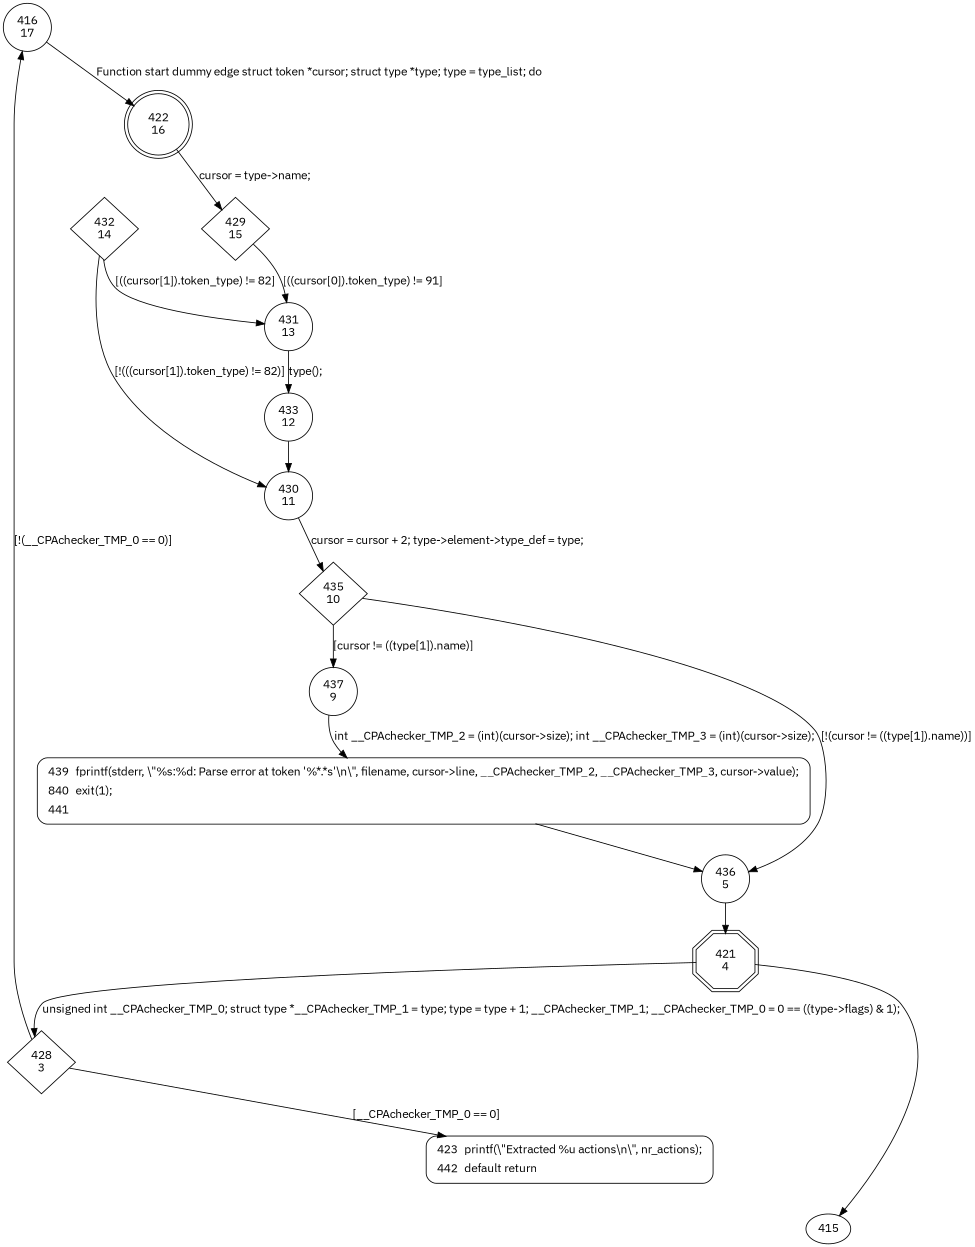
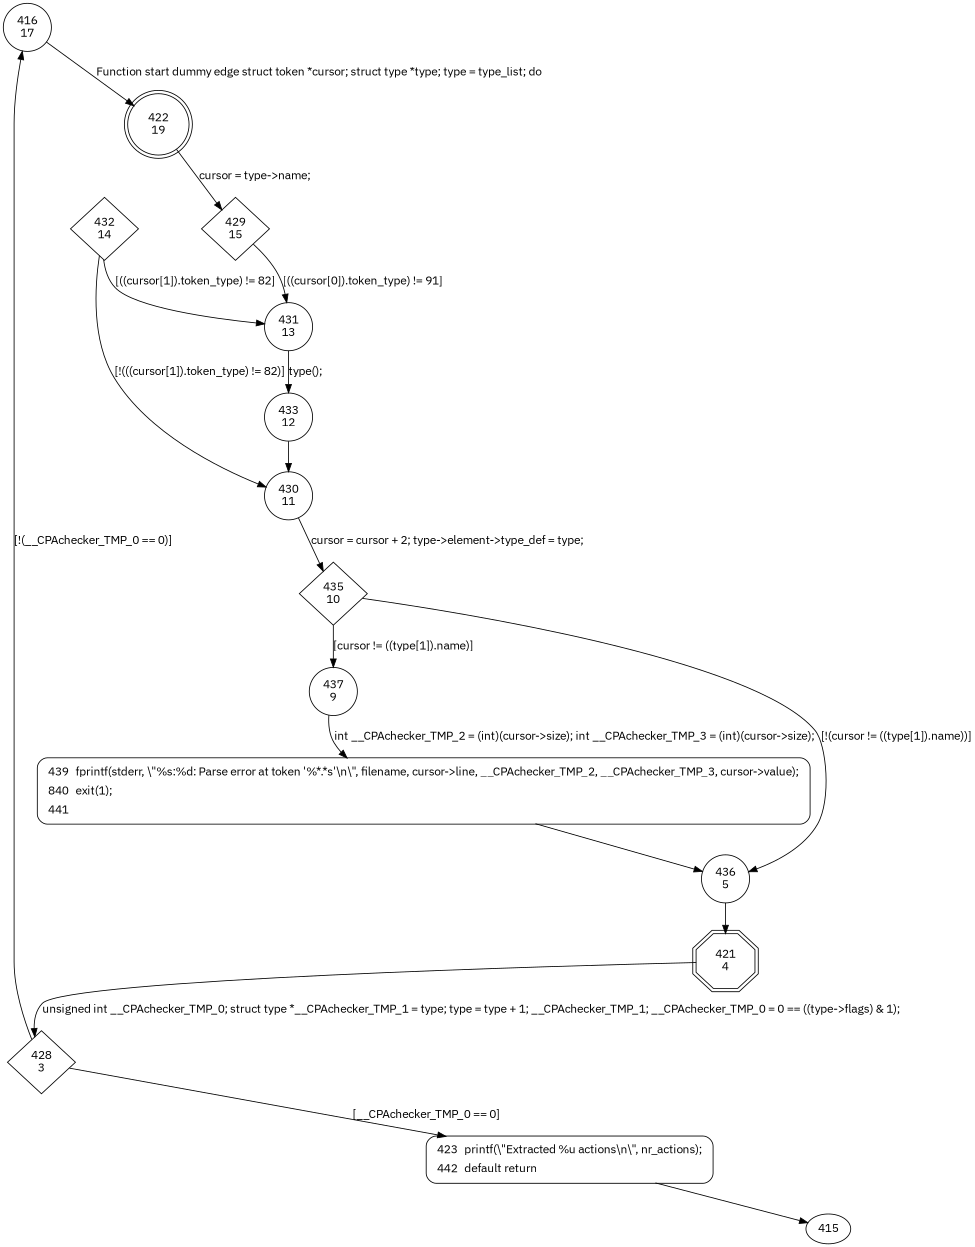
(158, 124) -> (158, 124)
(915, 1038) -> (728, 1202)
